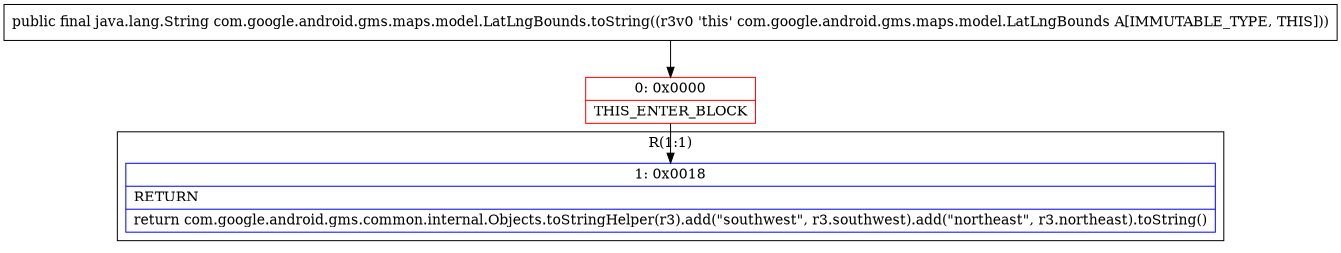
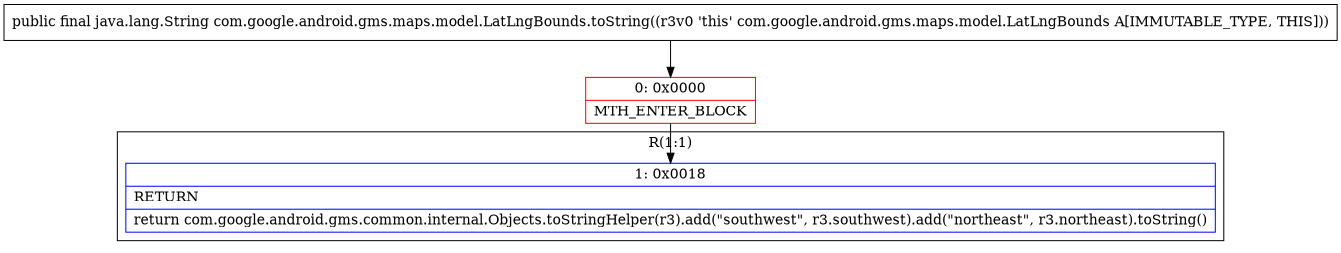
(671, 111) -> (671, 111)
